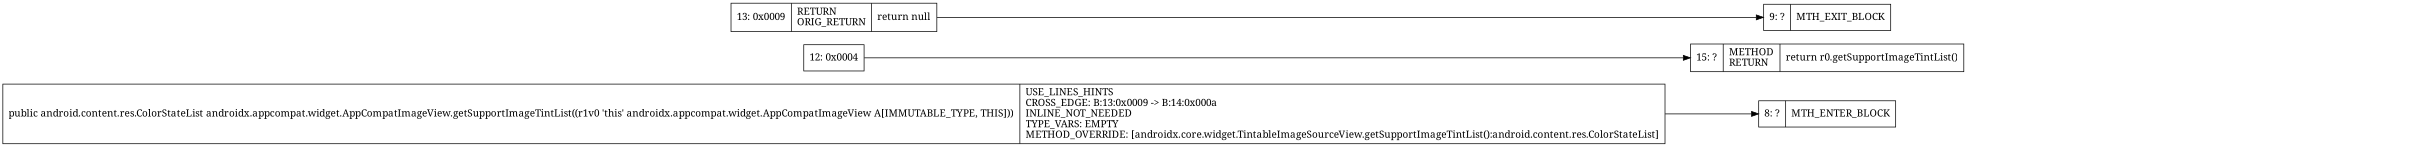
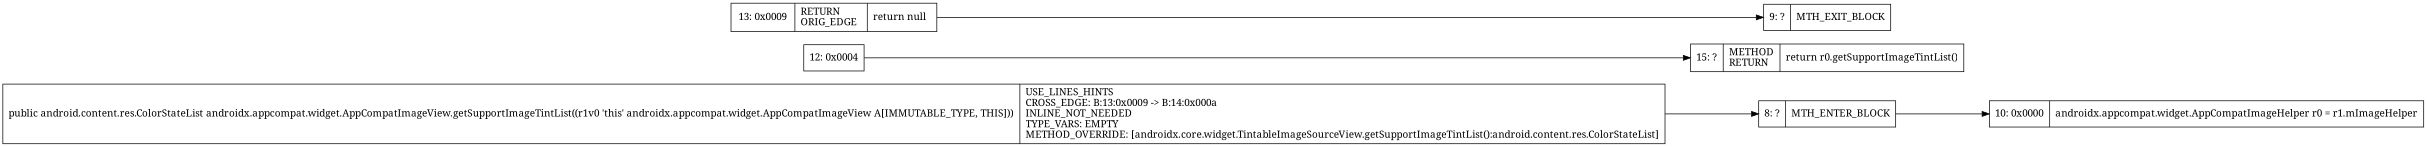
(831, 22) -> (829, 22)
none -> (2207, 114)
